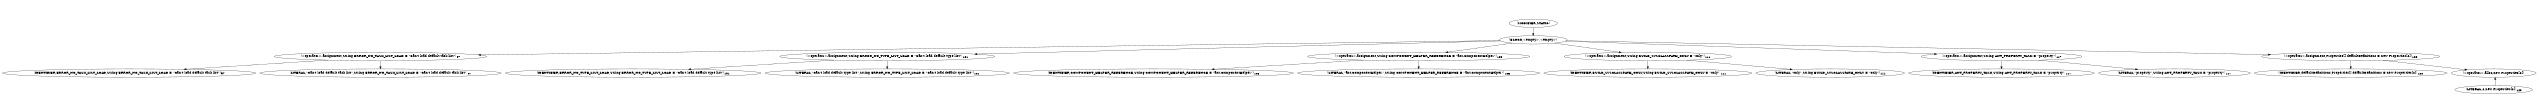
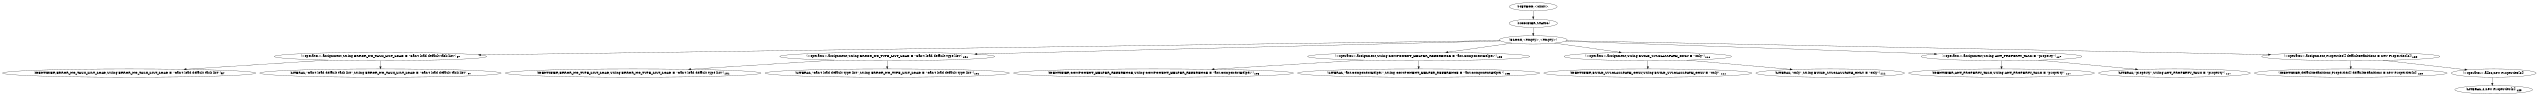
none -> (1533, 7)
(2495, 83) -> (2492, 80)
